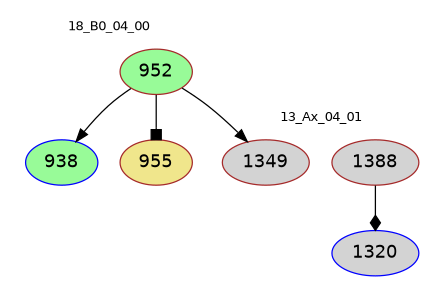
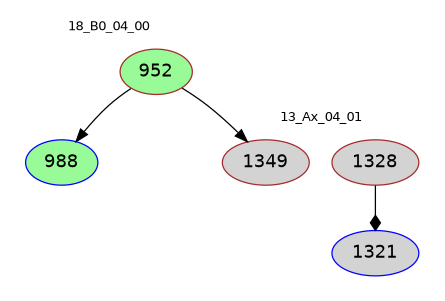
(62, 163) -> (62, 163)
(156, 163) -> none
(375, 163) -> (375, 163)
(375, 253) -> (375, 253)
